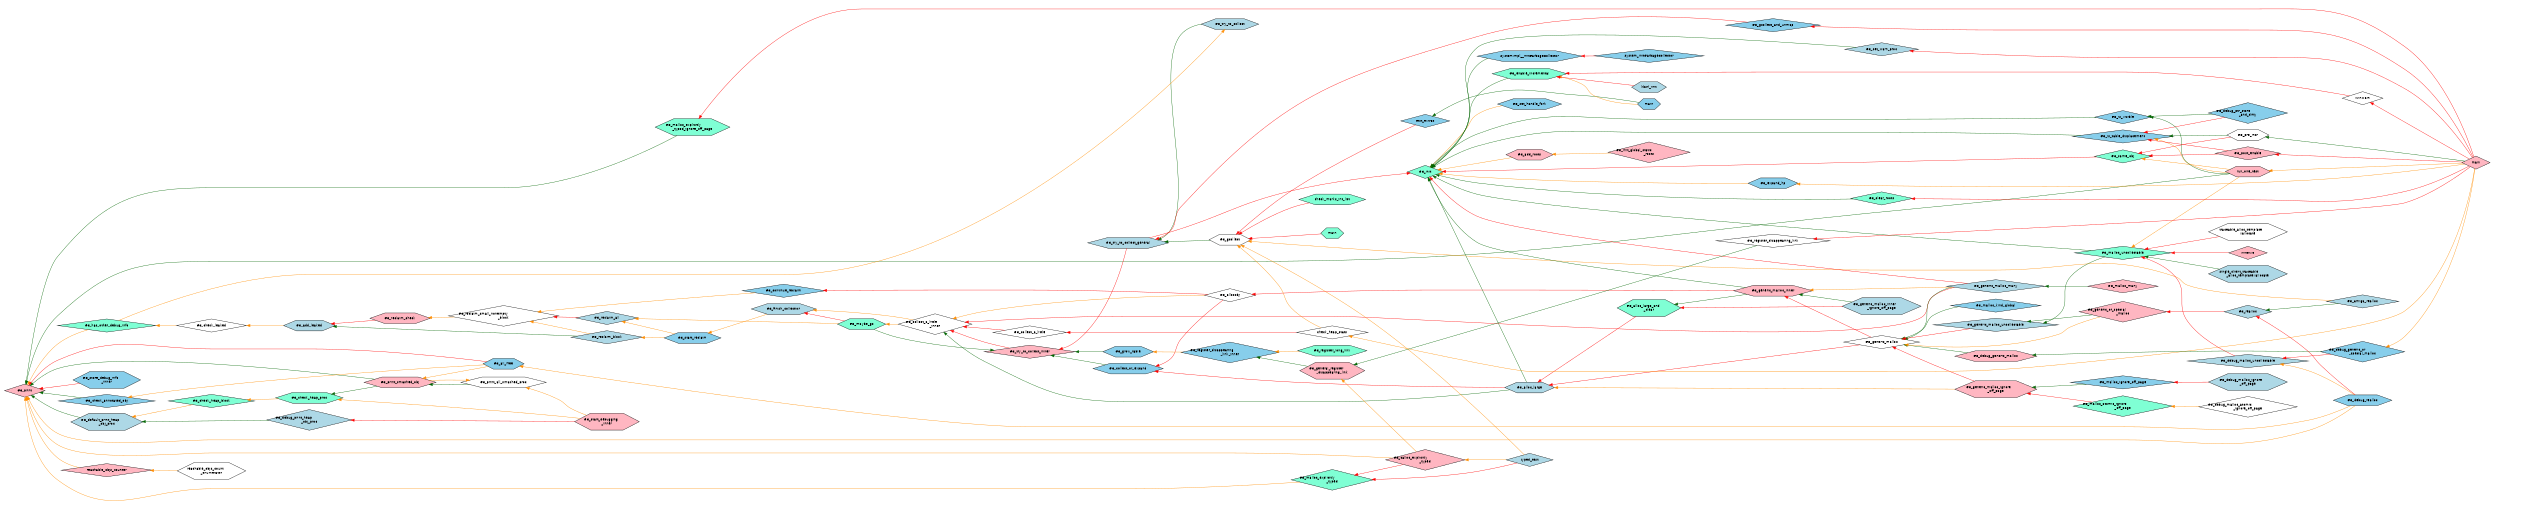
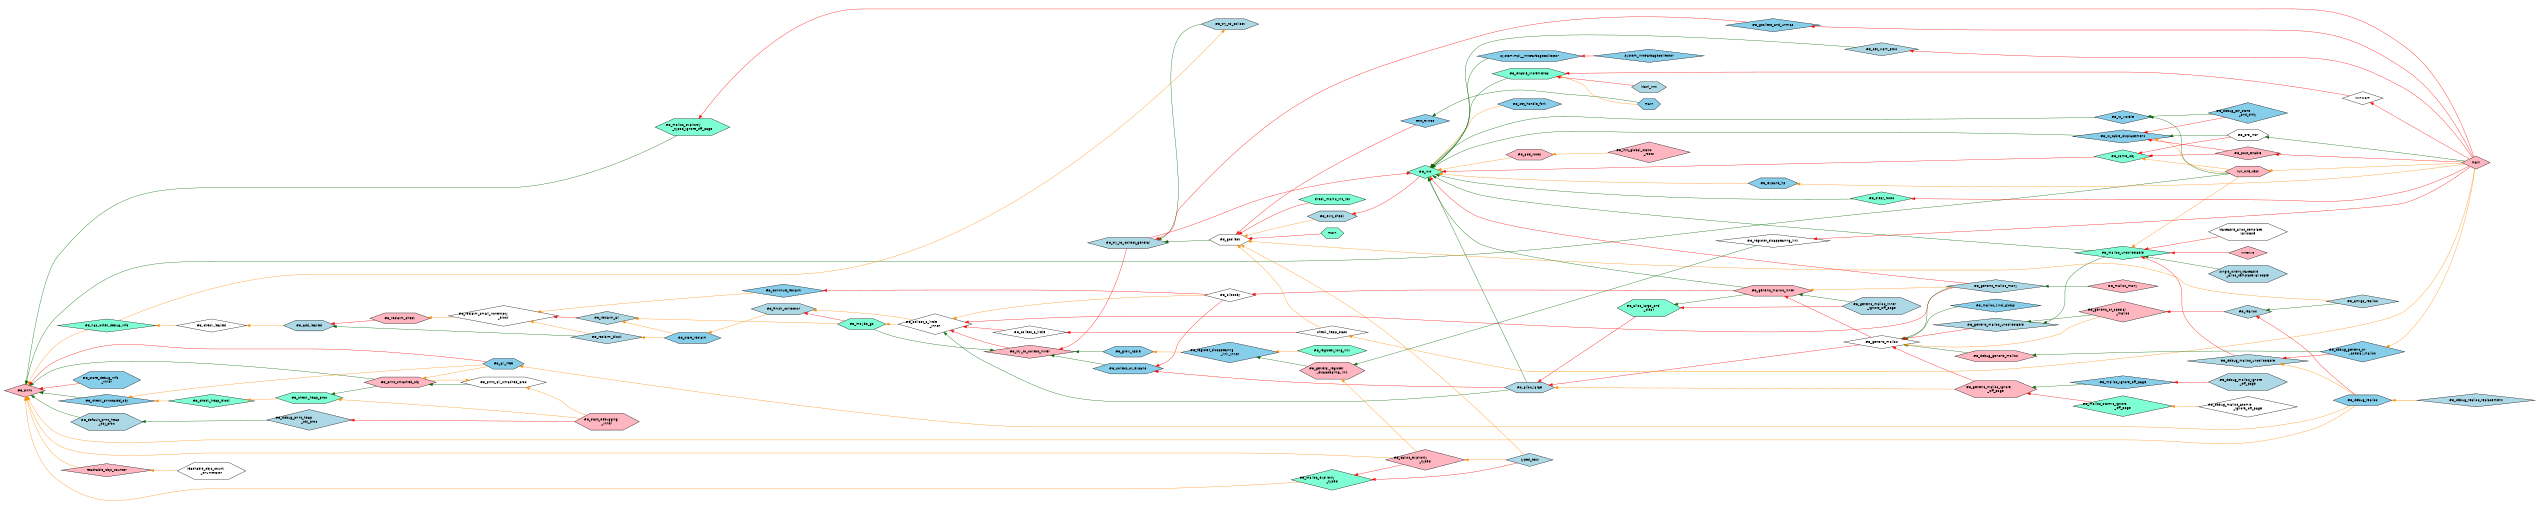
none -> (1332, 216)
none -> (2476, 400)
(164, 410) -> (163, 401)
